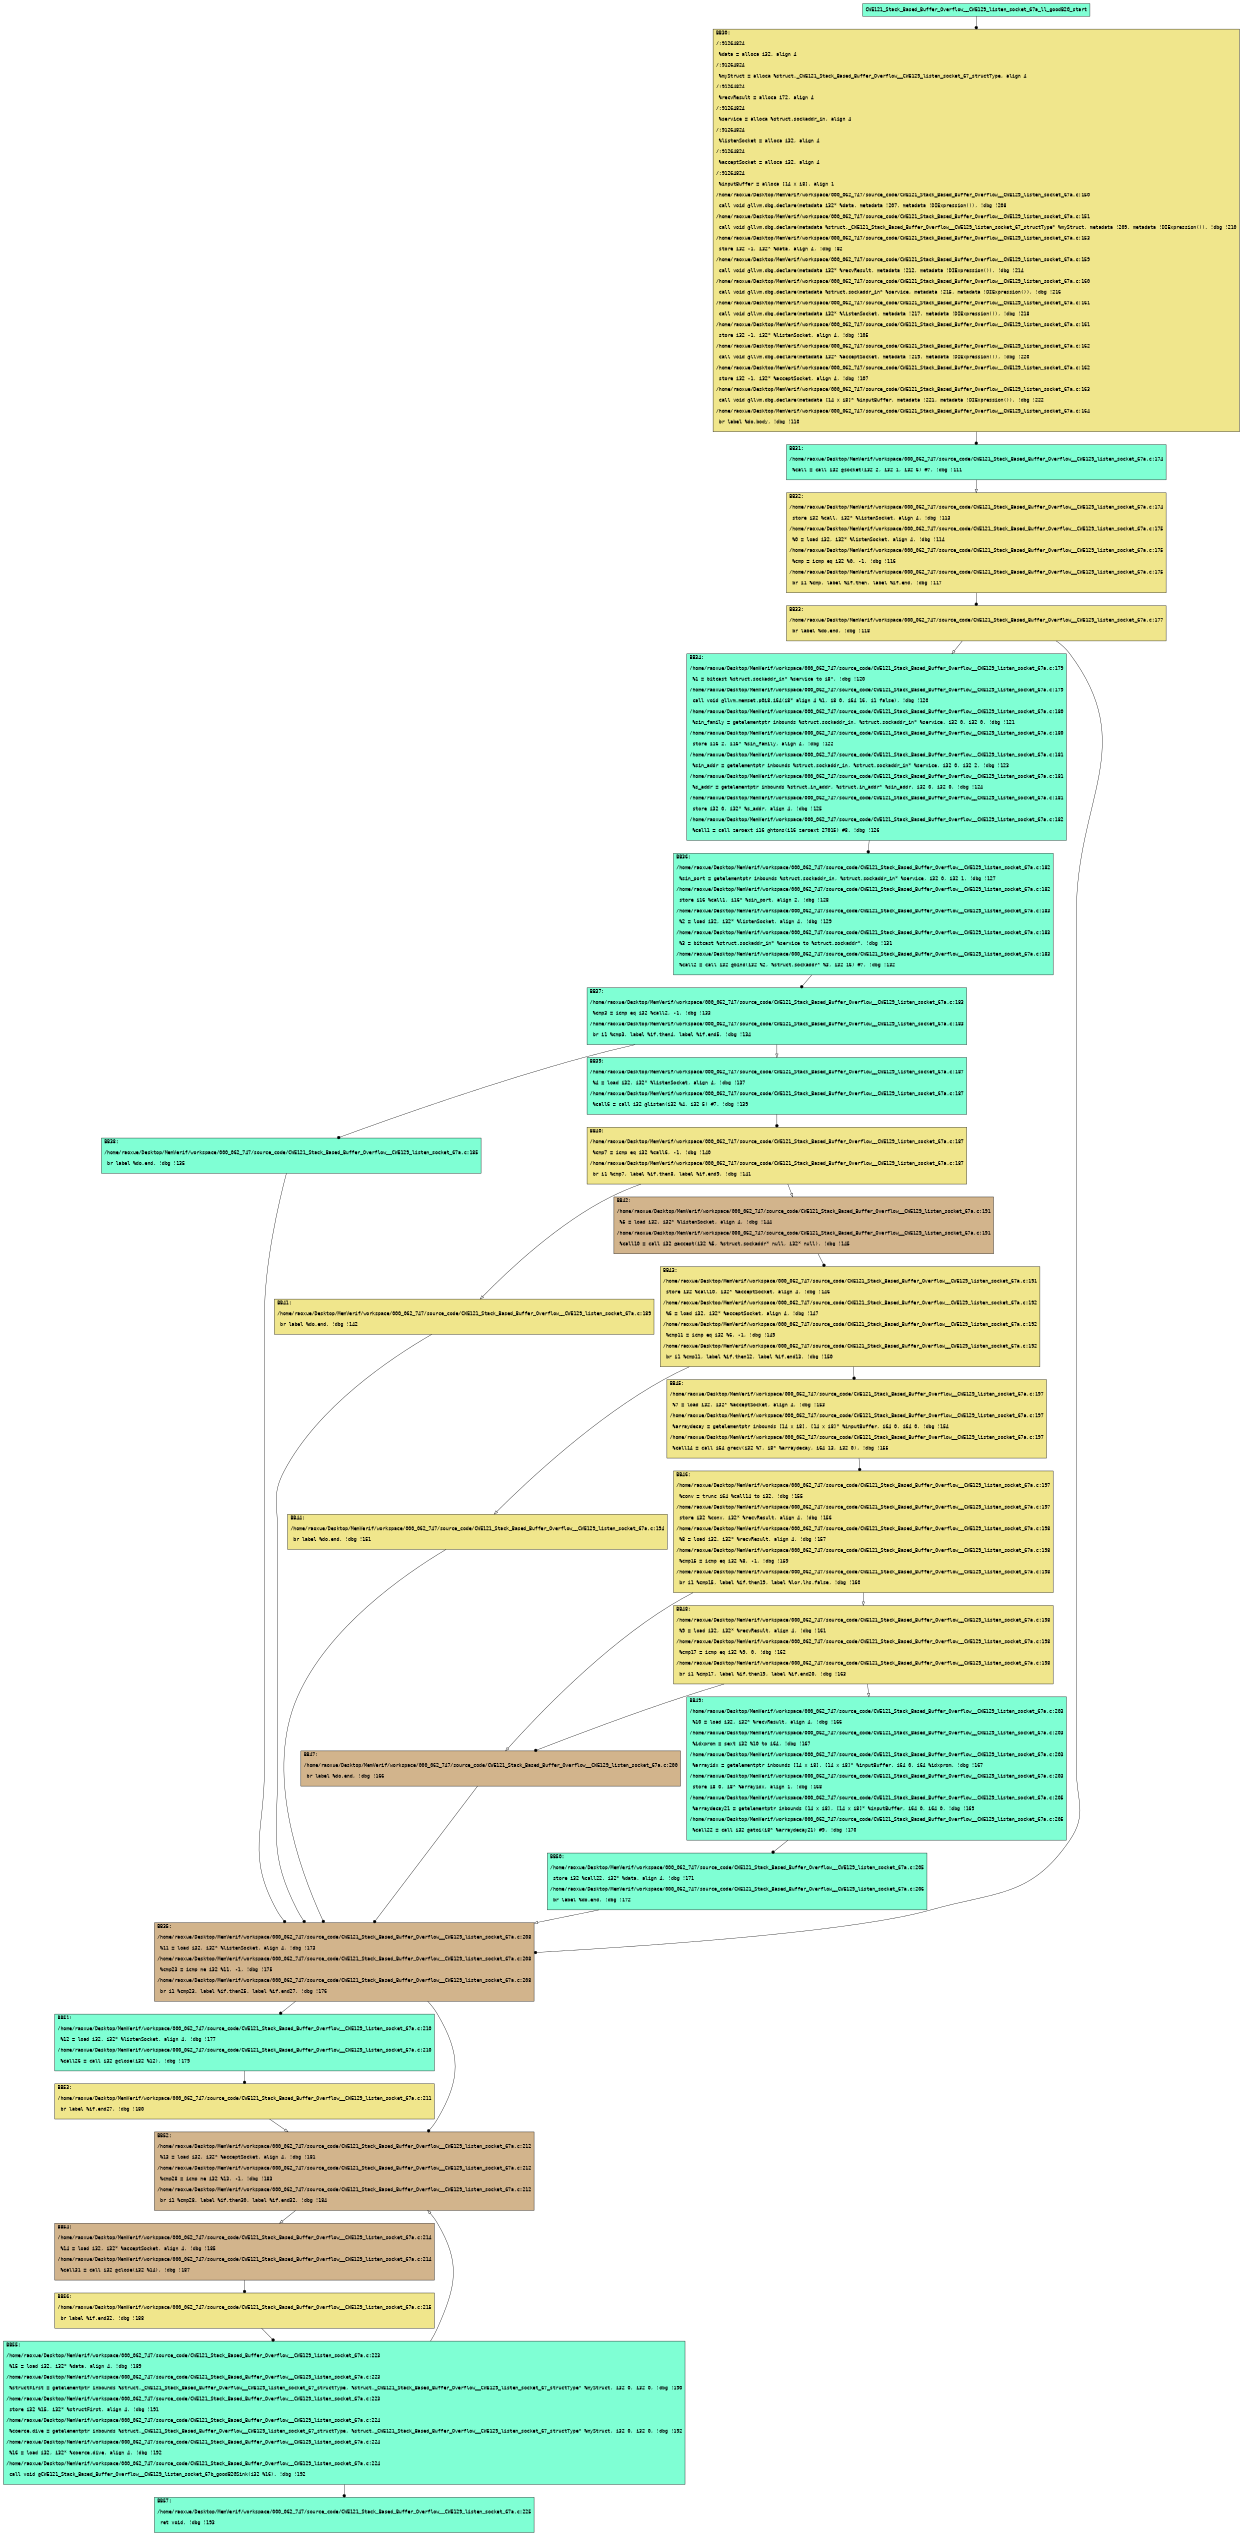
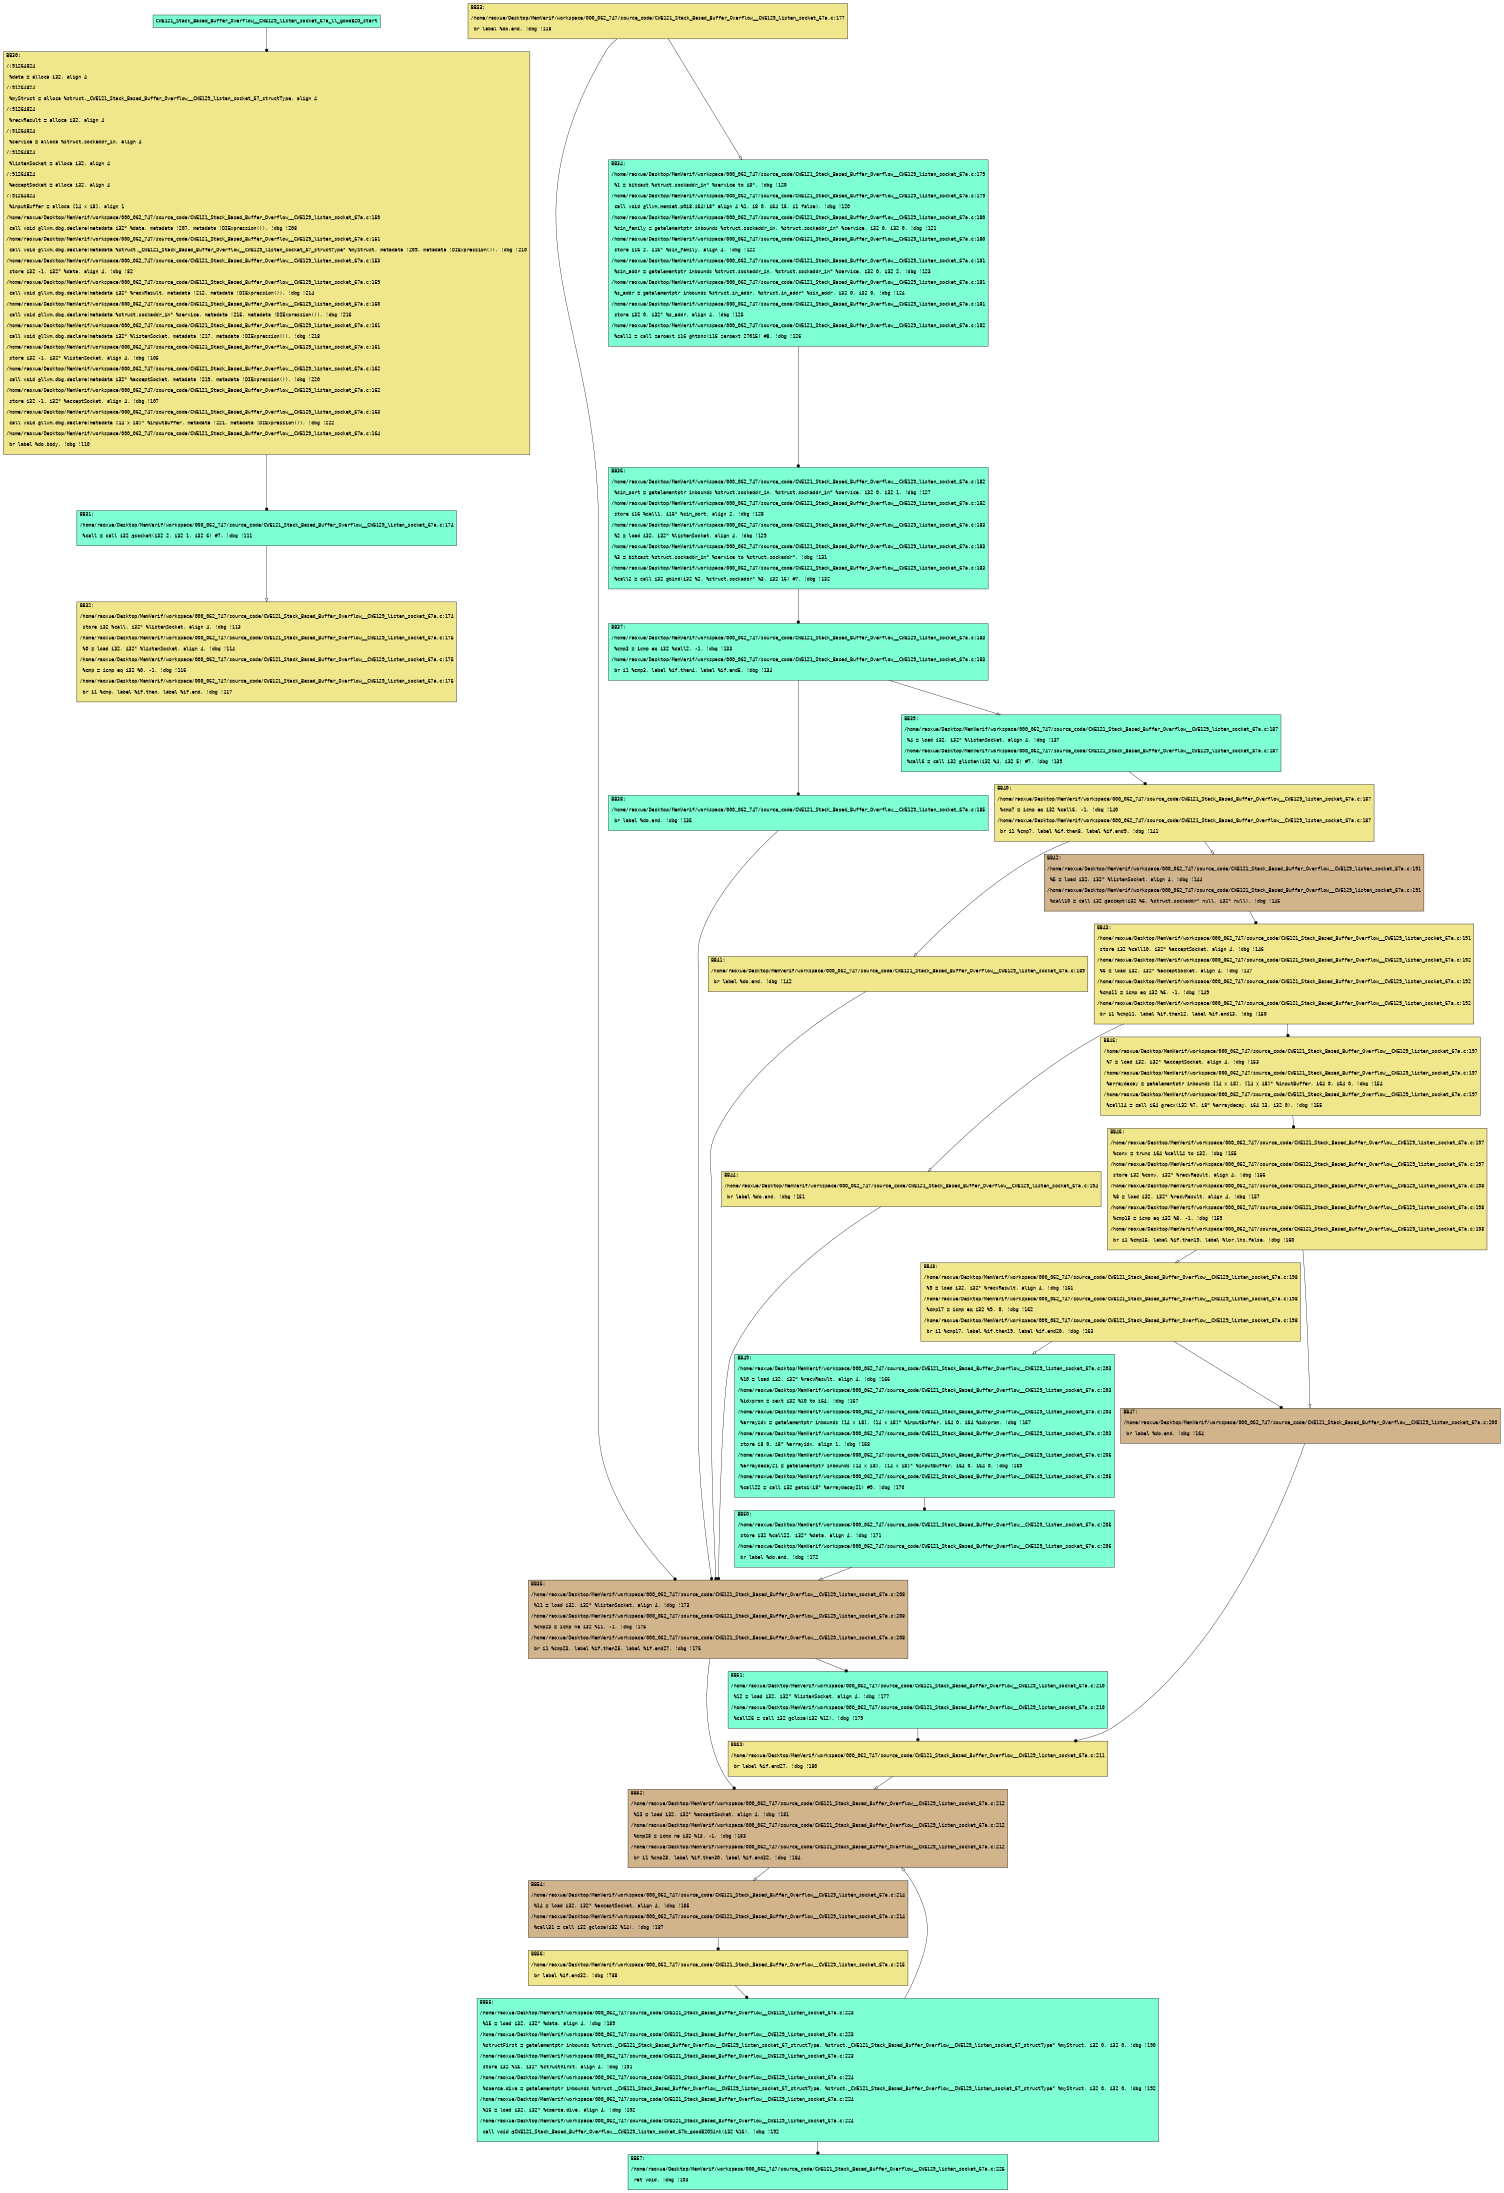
(765, 98) -> (55, 120)
(976, 598) -> none
(344, 1776) -> (1164, 1434)
(427, 1853) -> (1219, 1616)
(101, 2318) -> (574, 1976)
